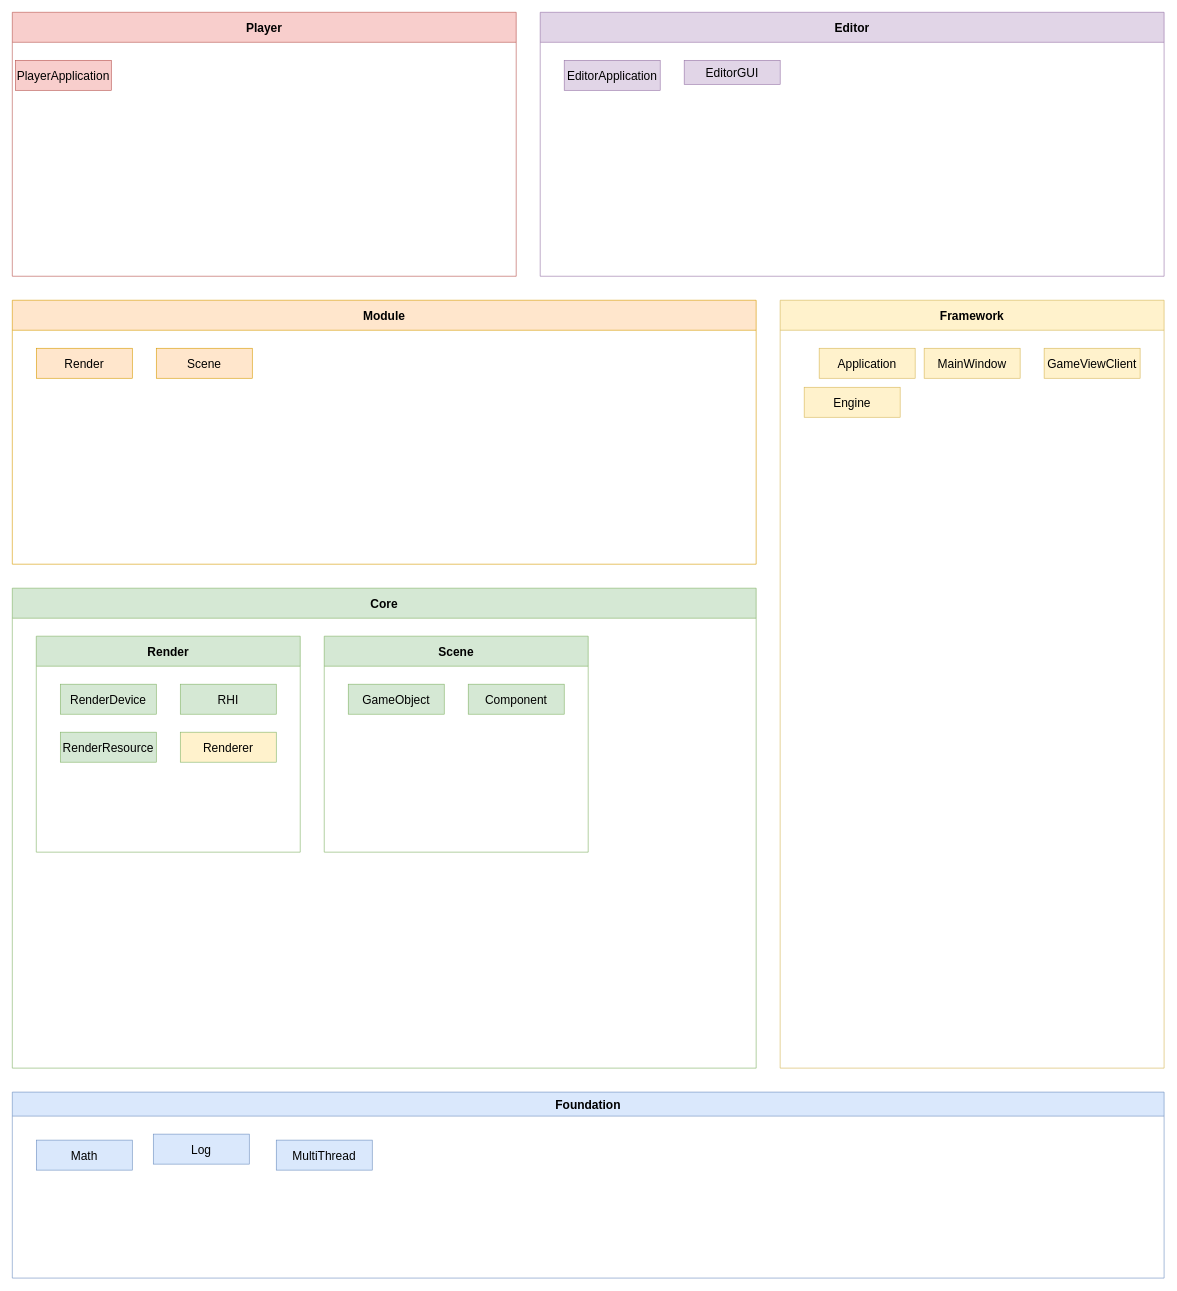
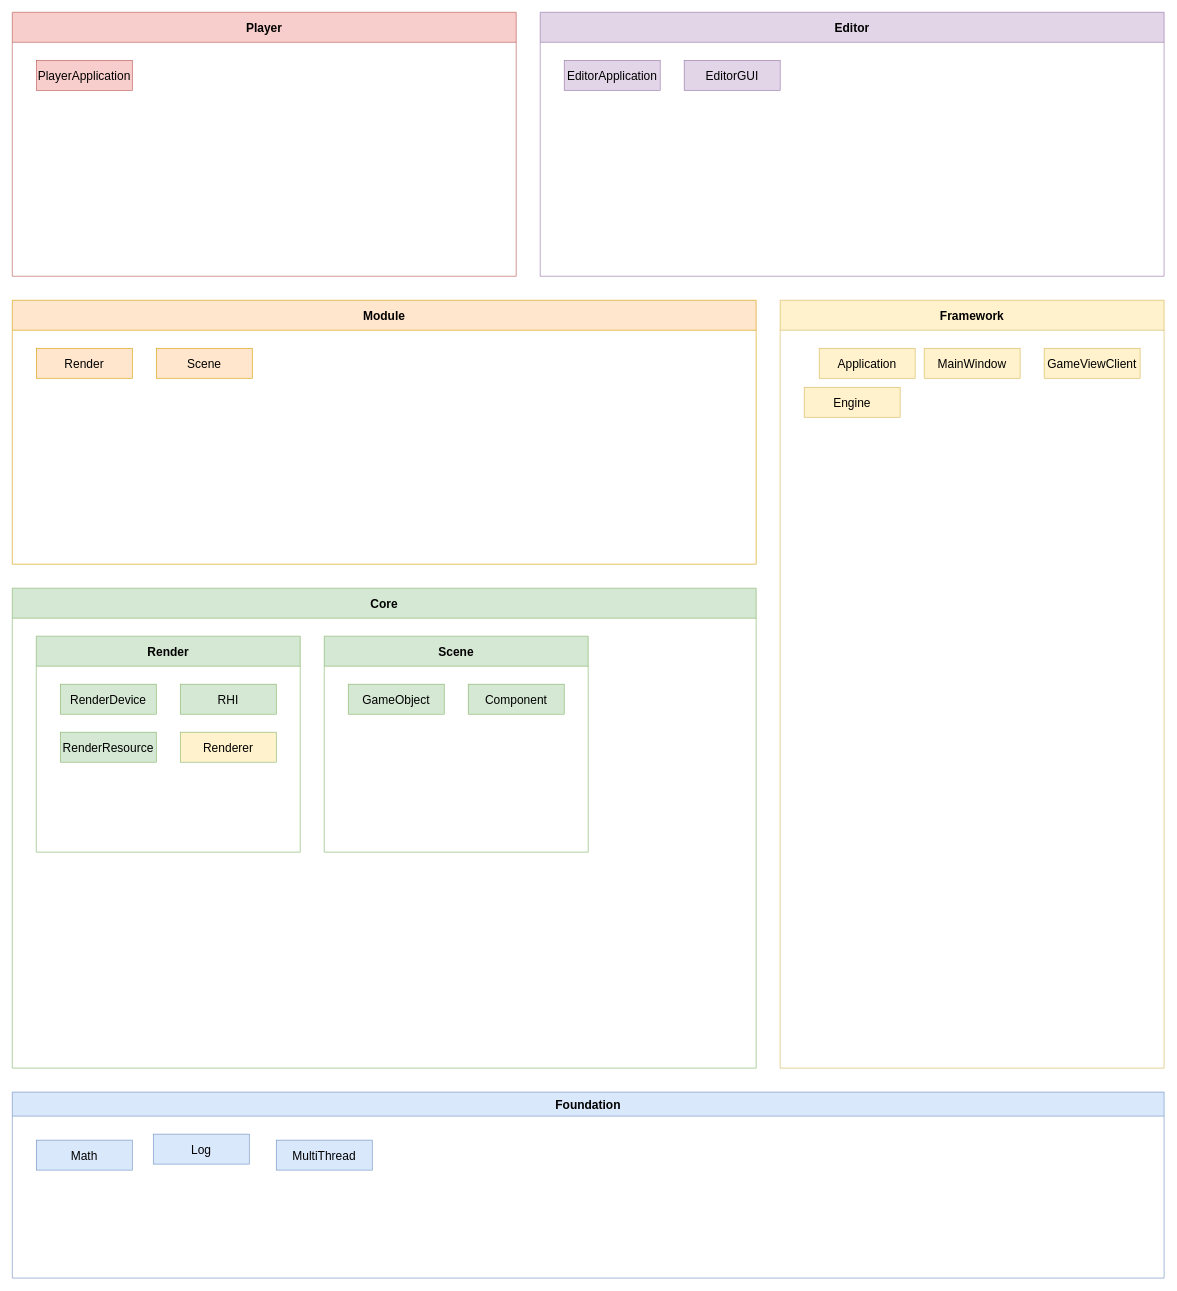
(732, 72) -> (732, 75)
(63, 75) -> (84, 75)
